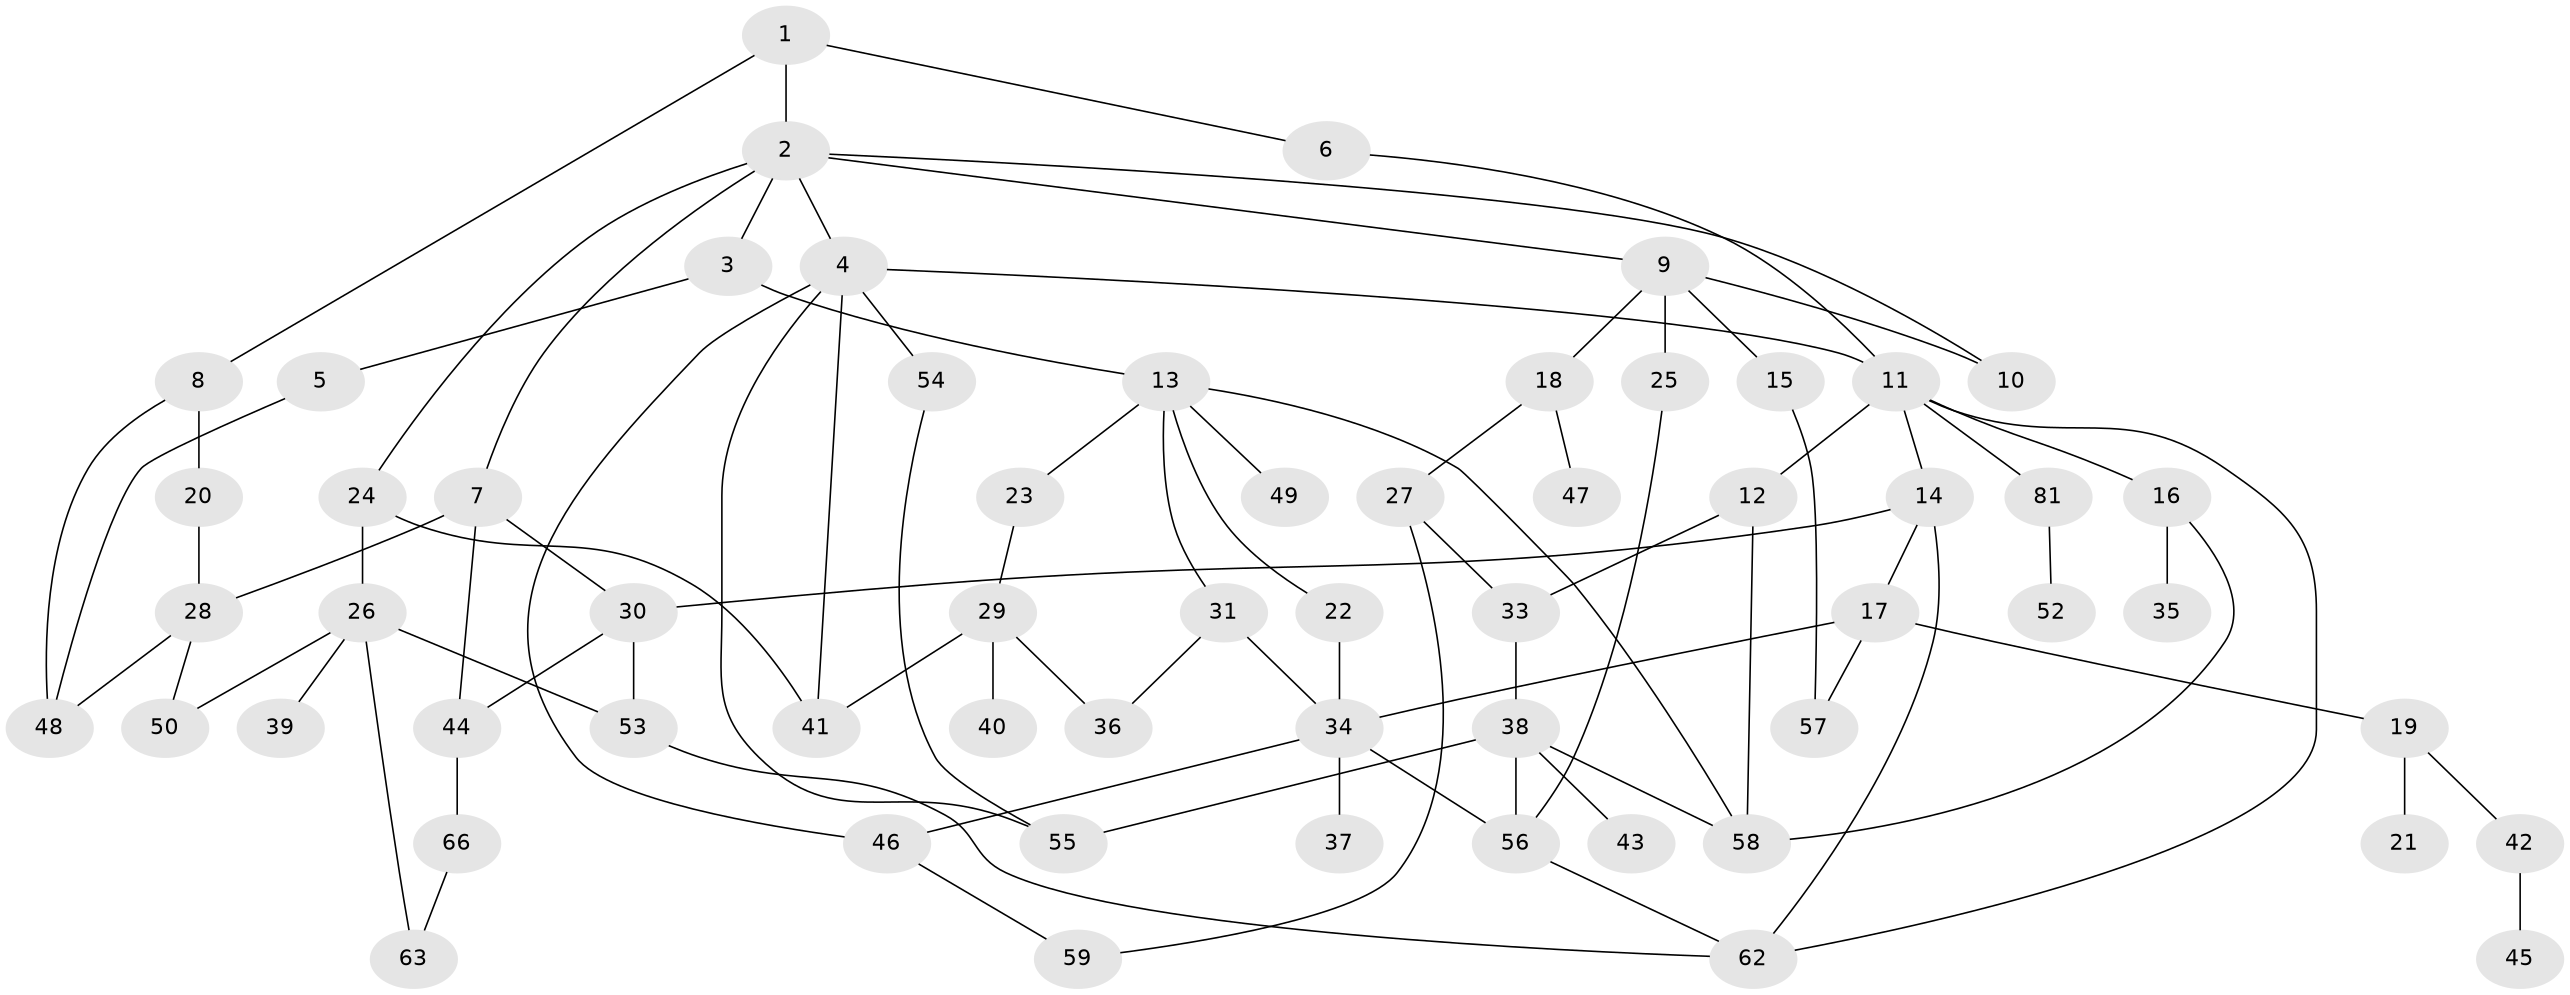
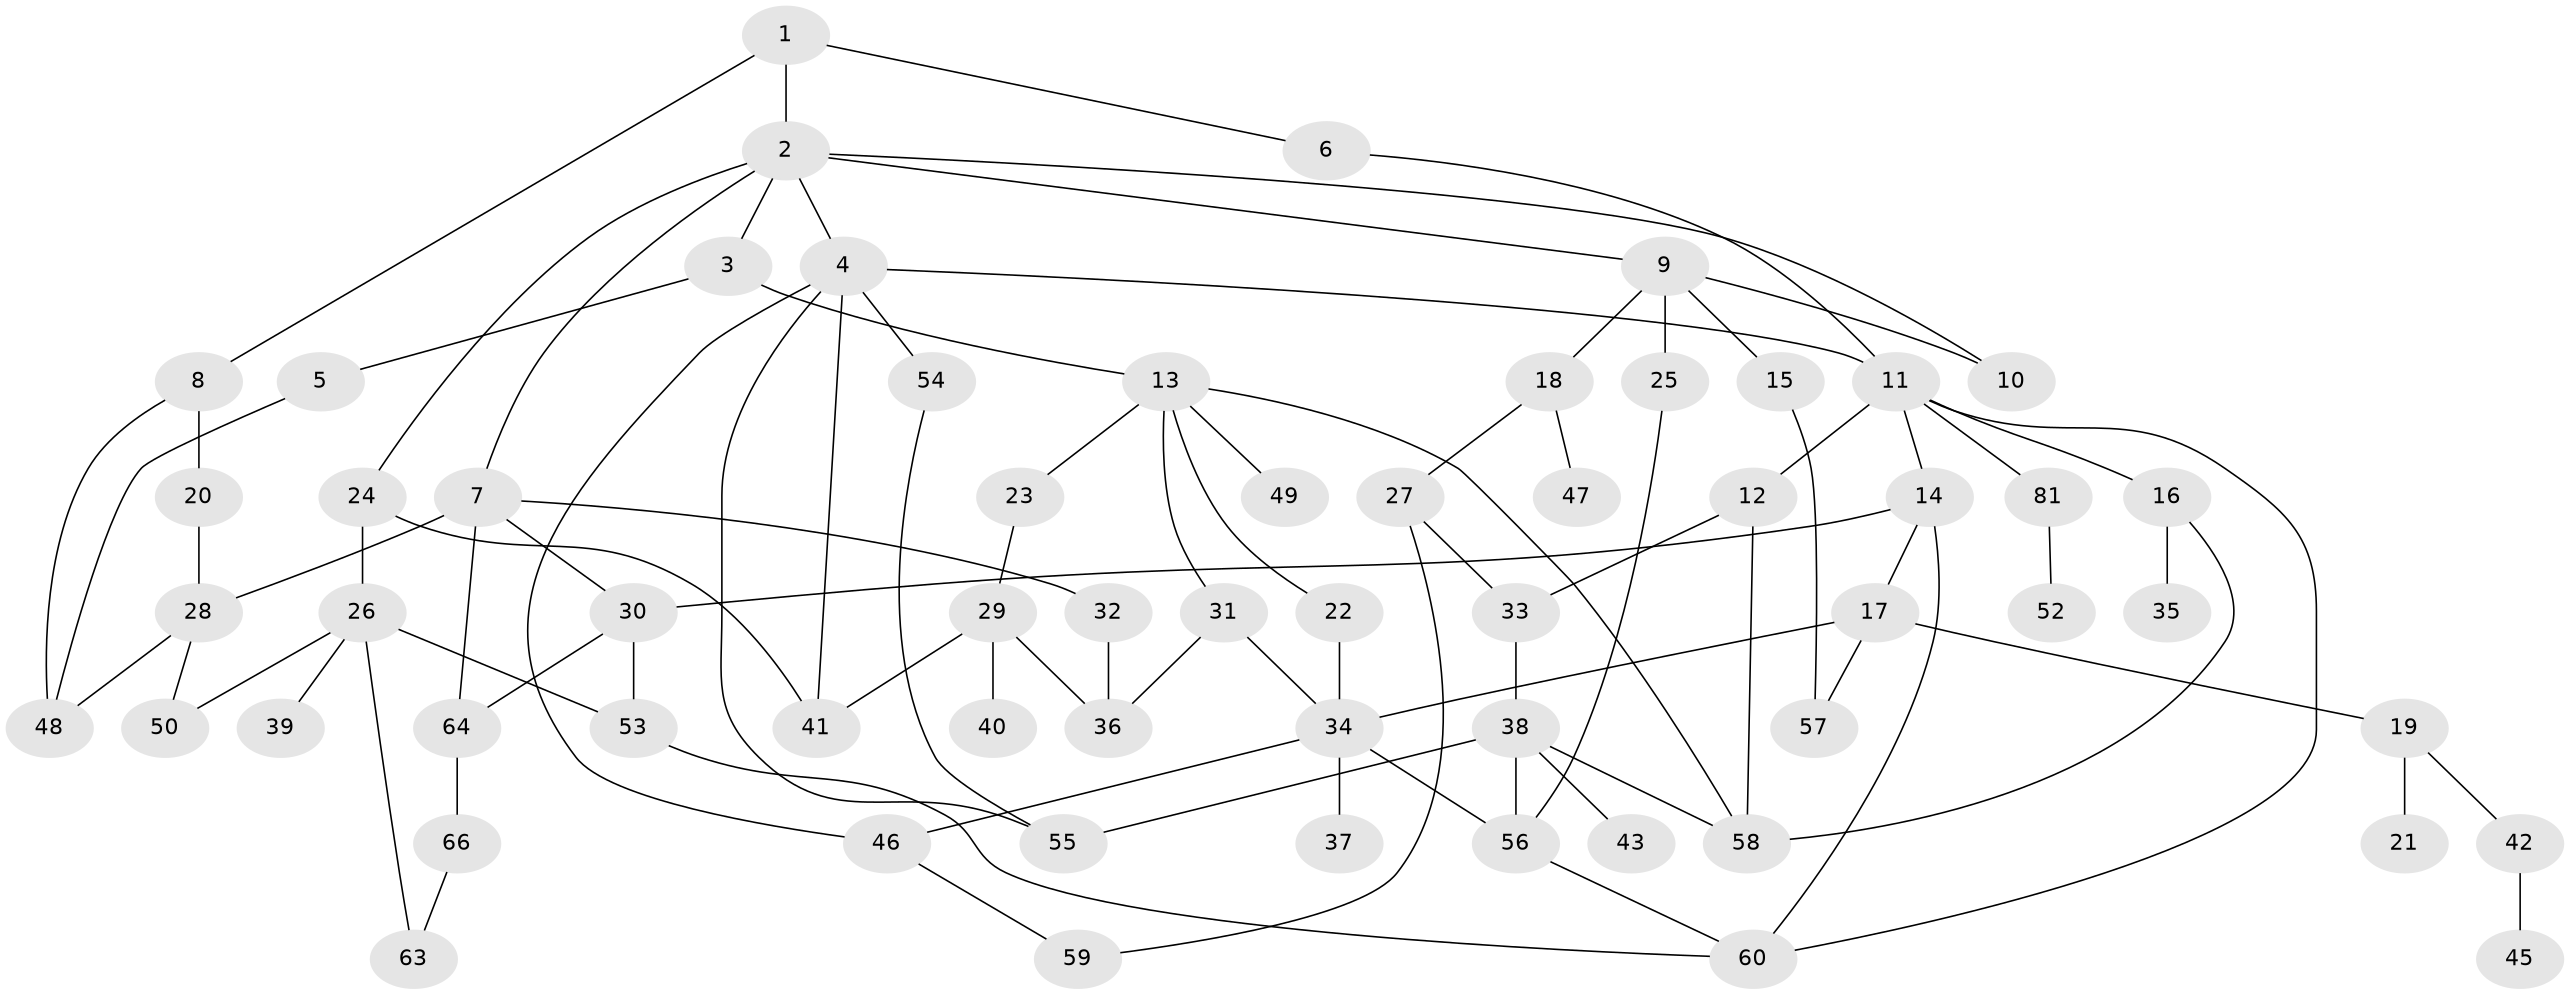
none -> (1108, 613)
(457, 728) -> (457, 728)
(1753, 959) -> (1753, 959)
